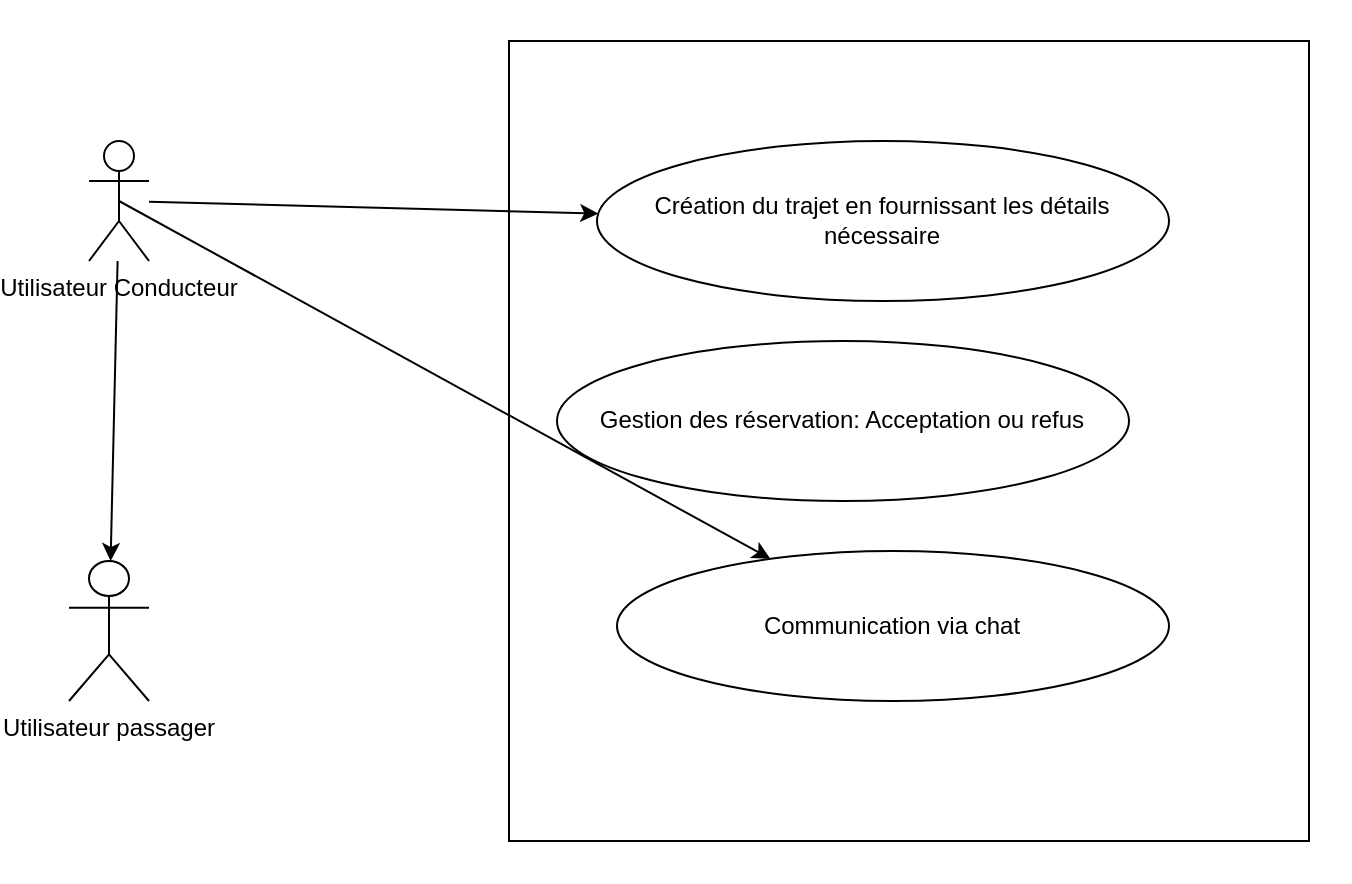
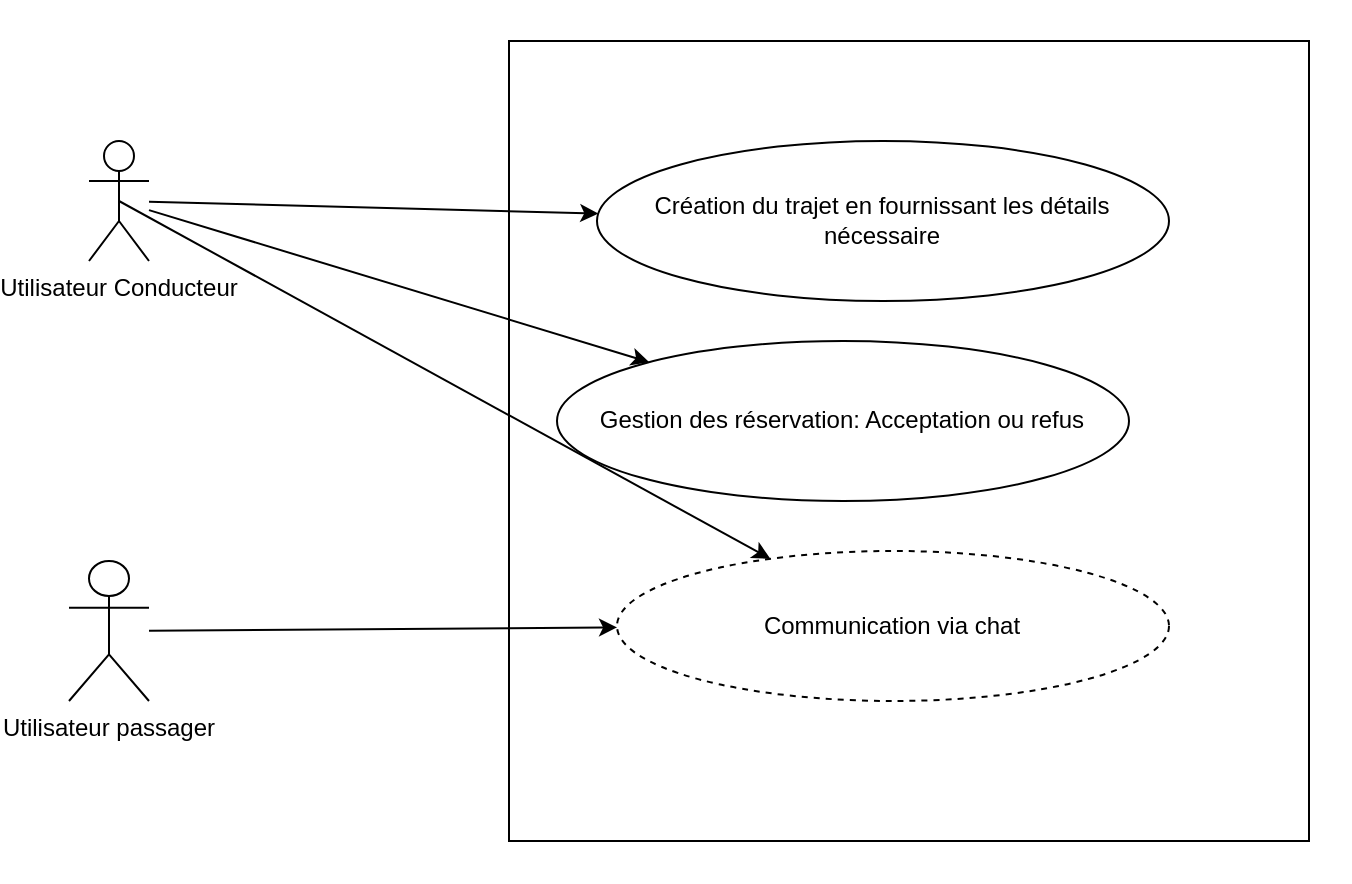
(114, 404) -> (393, 284)
(893, 626) -> (893, 626)
none -> (376, 629)
